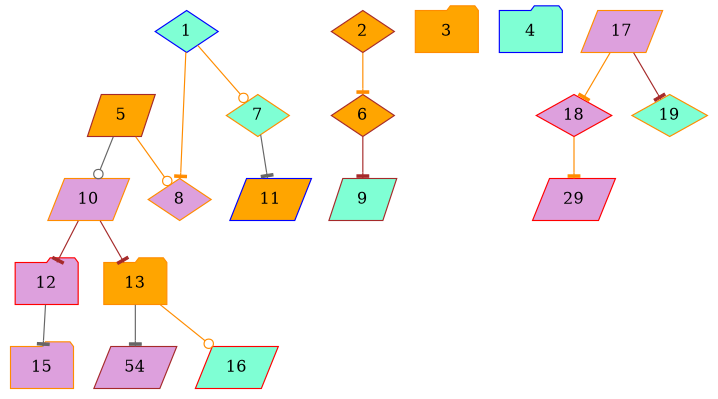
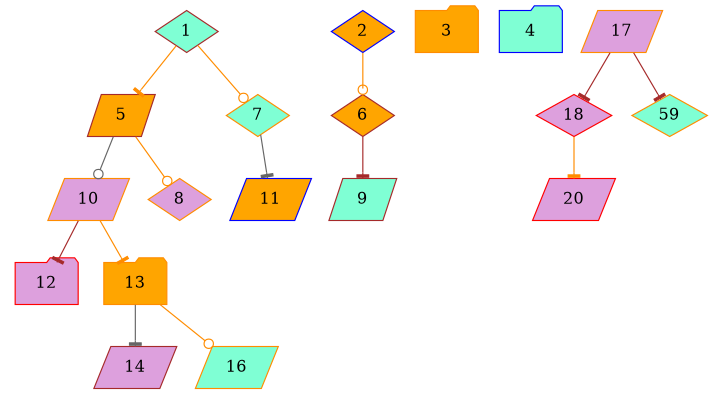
(187, 32) -> (187, 32)
(363, 32) -> (363, 32)
(363, 71) -> (363, 71)
(598, 73) -> (598, 73)
(183, 112) -> (159, 68)
(670, 116) -> (670, 116)
(574, 200) -> (574, 200)
(111, 239) -> (111, 239)
(42, 368) -> none
(135, 368) -> (135, 368)
(237, 368) -> (237, 368)
